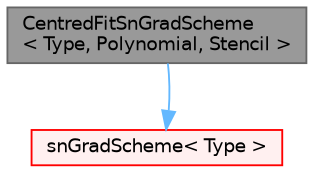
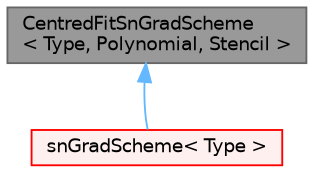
(169, 87) -> (145, 106)
